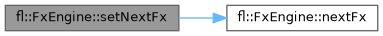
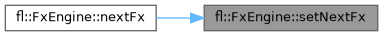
(196, 18) -> (173, 18)
